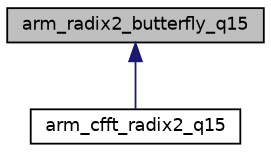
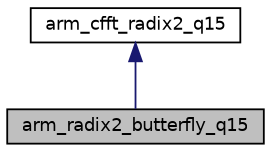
(136, 85) -> (136, 85)
